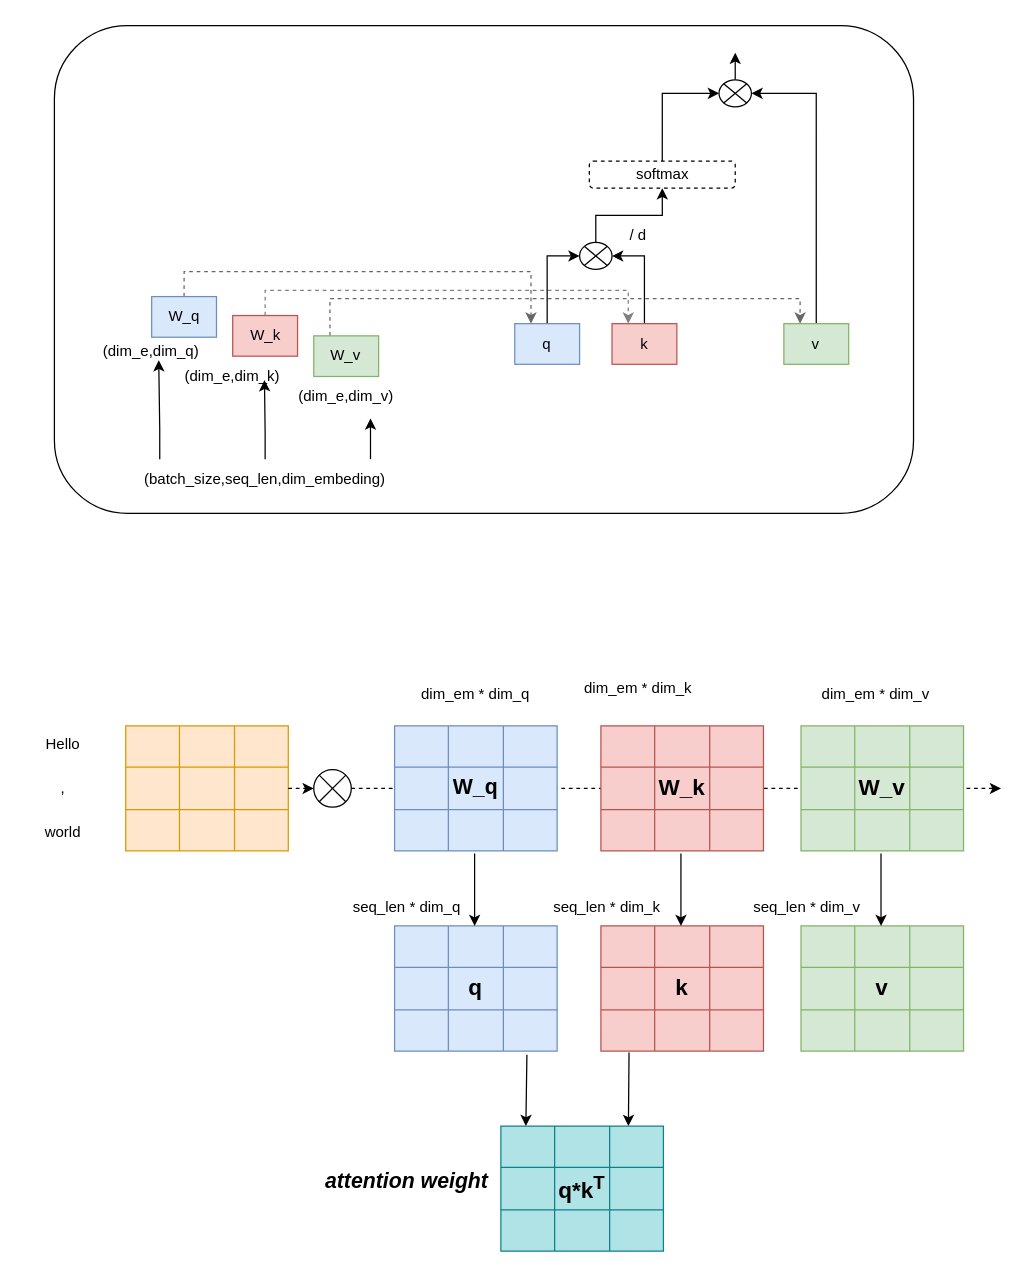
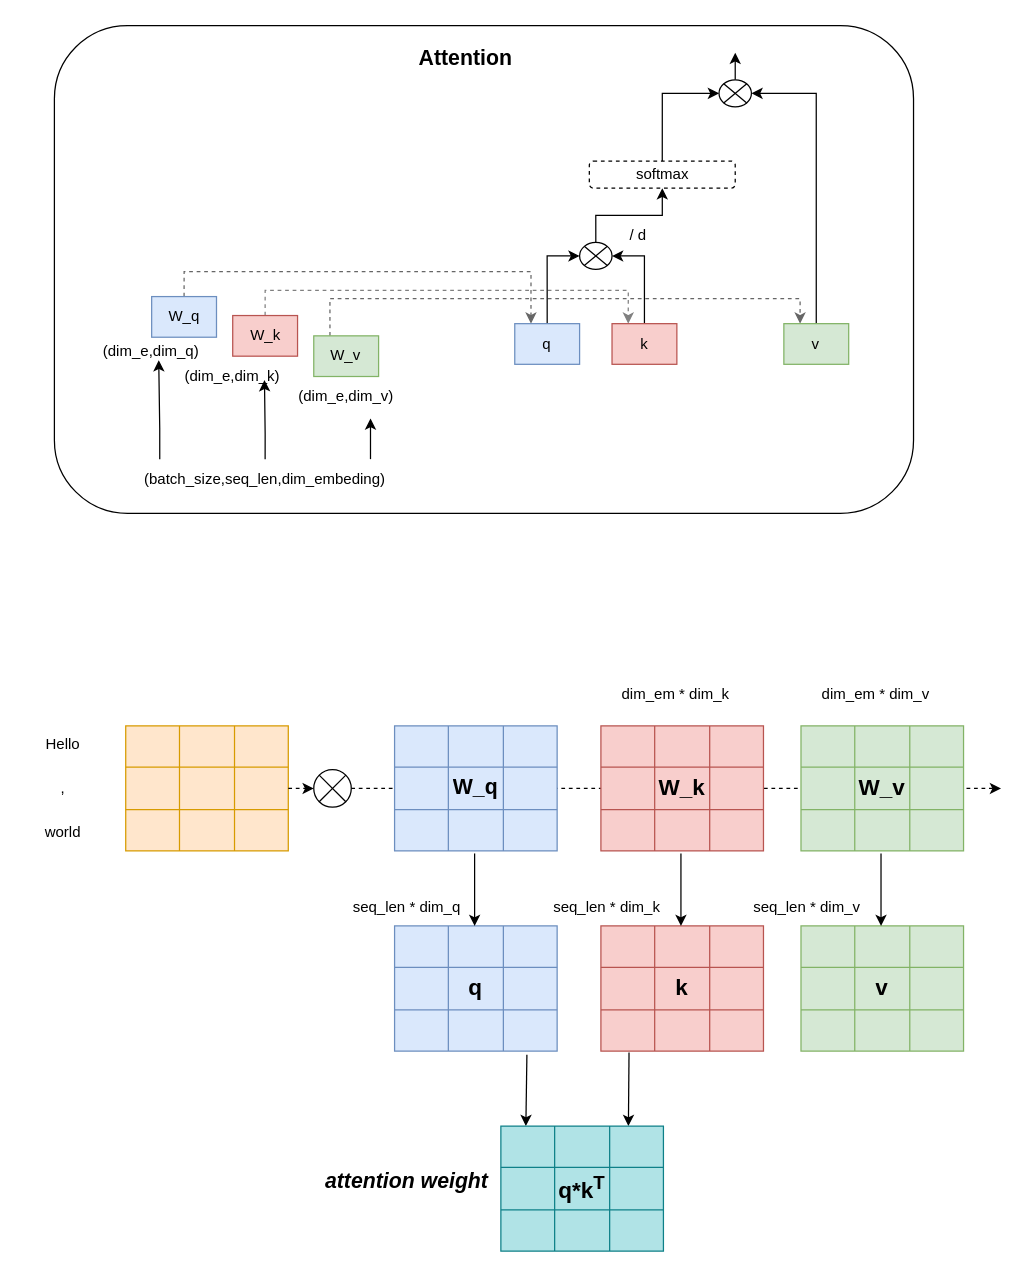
none -> (466, 59)
(638, 688) -> (676, 694)
(476, 694) -> none
